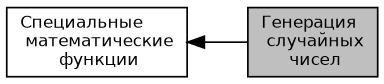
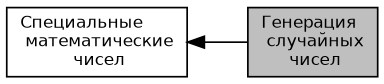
(97, 42) -> (97, 42)
